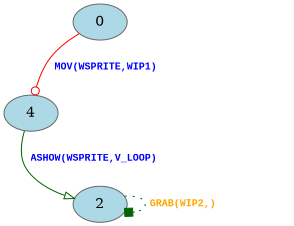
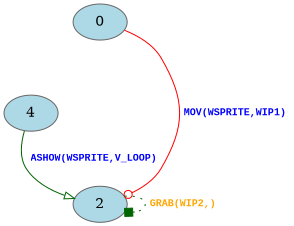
(52, 56) -> (179, 109)
